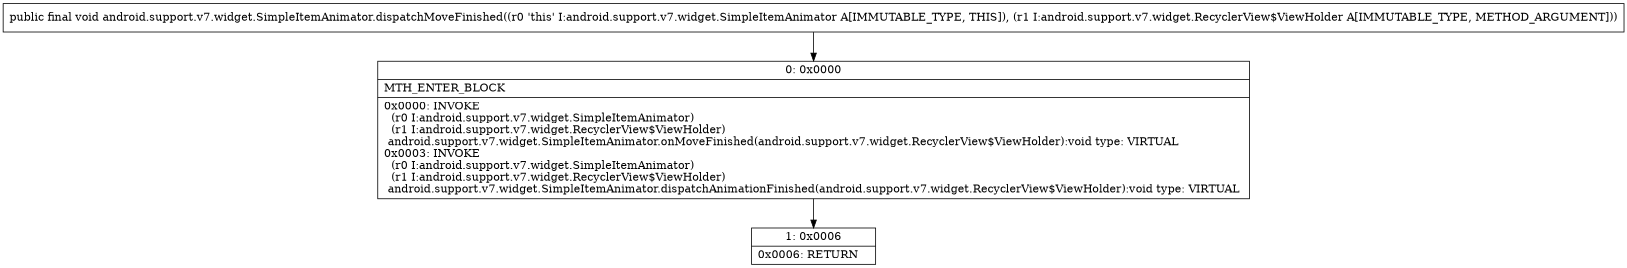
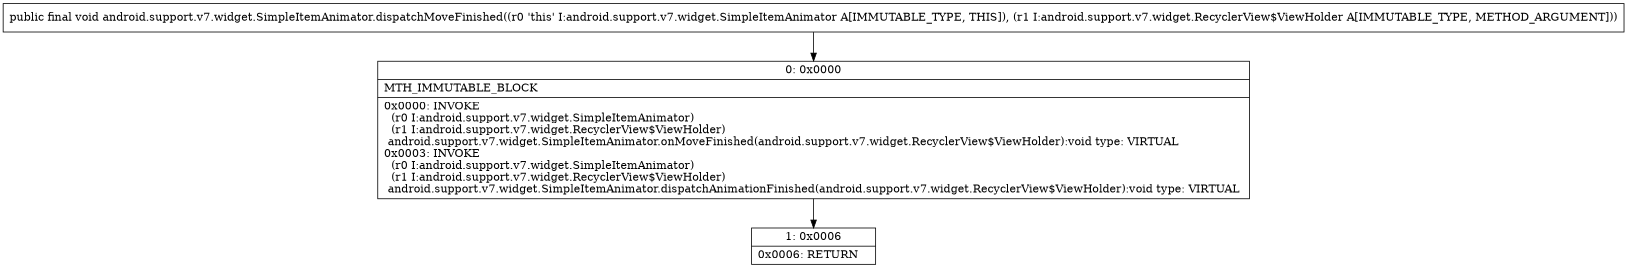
(445, 88) -> (461, 88)
